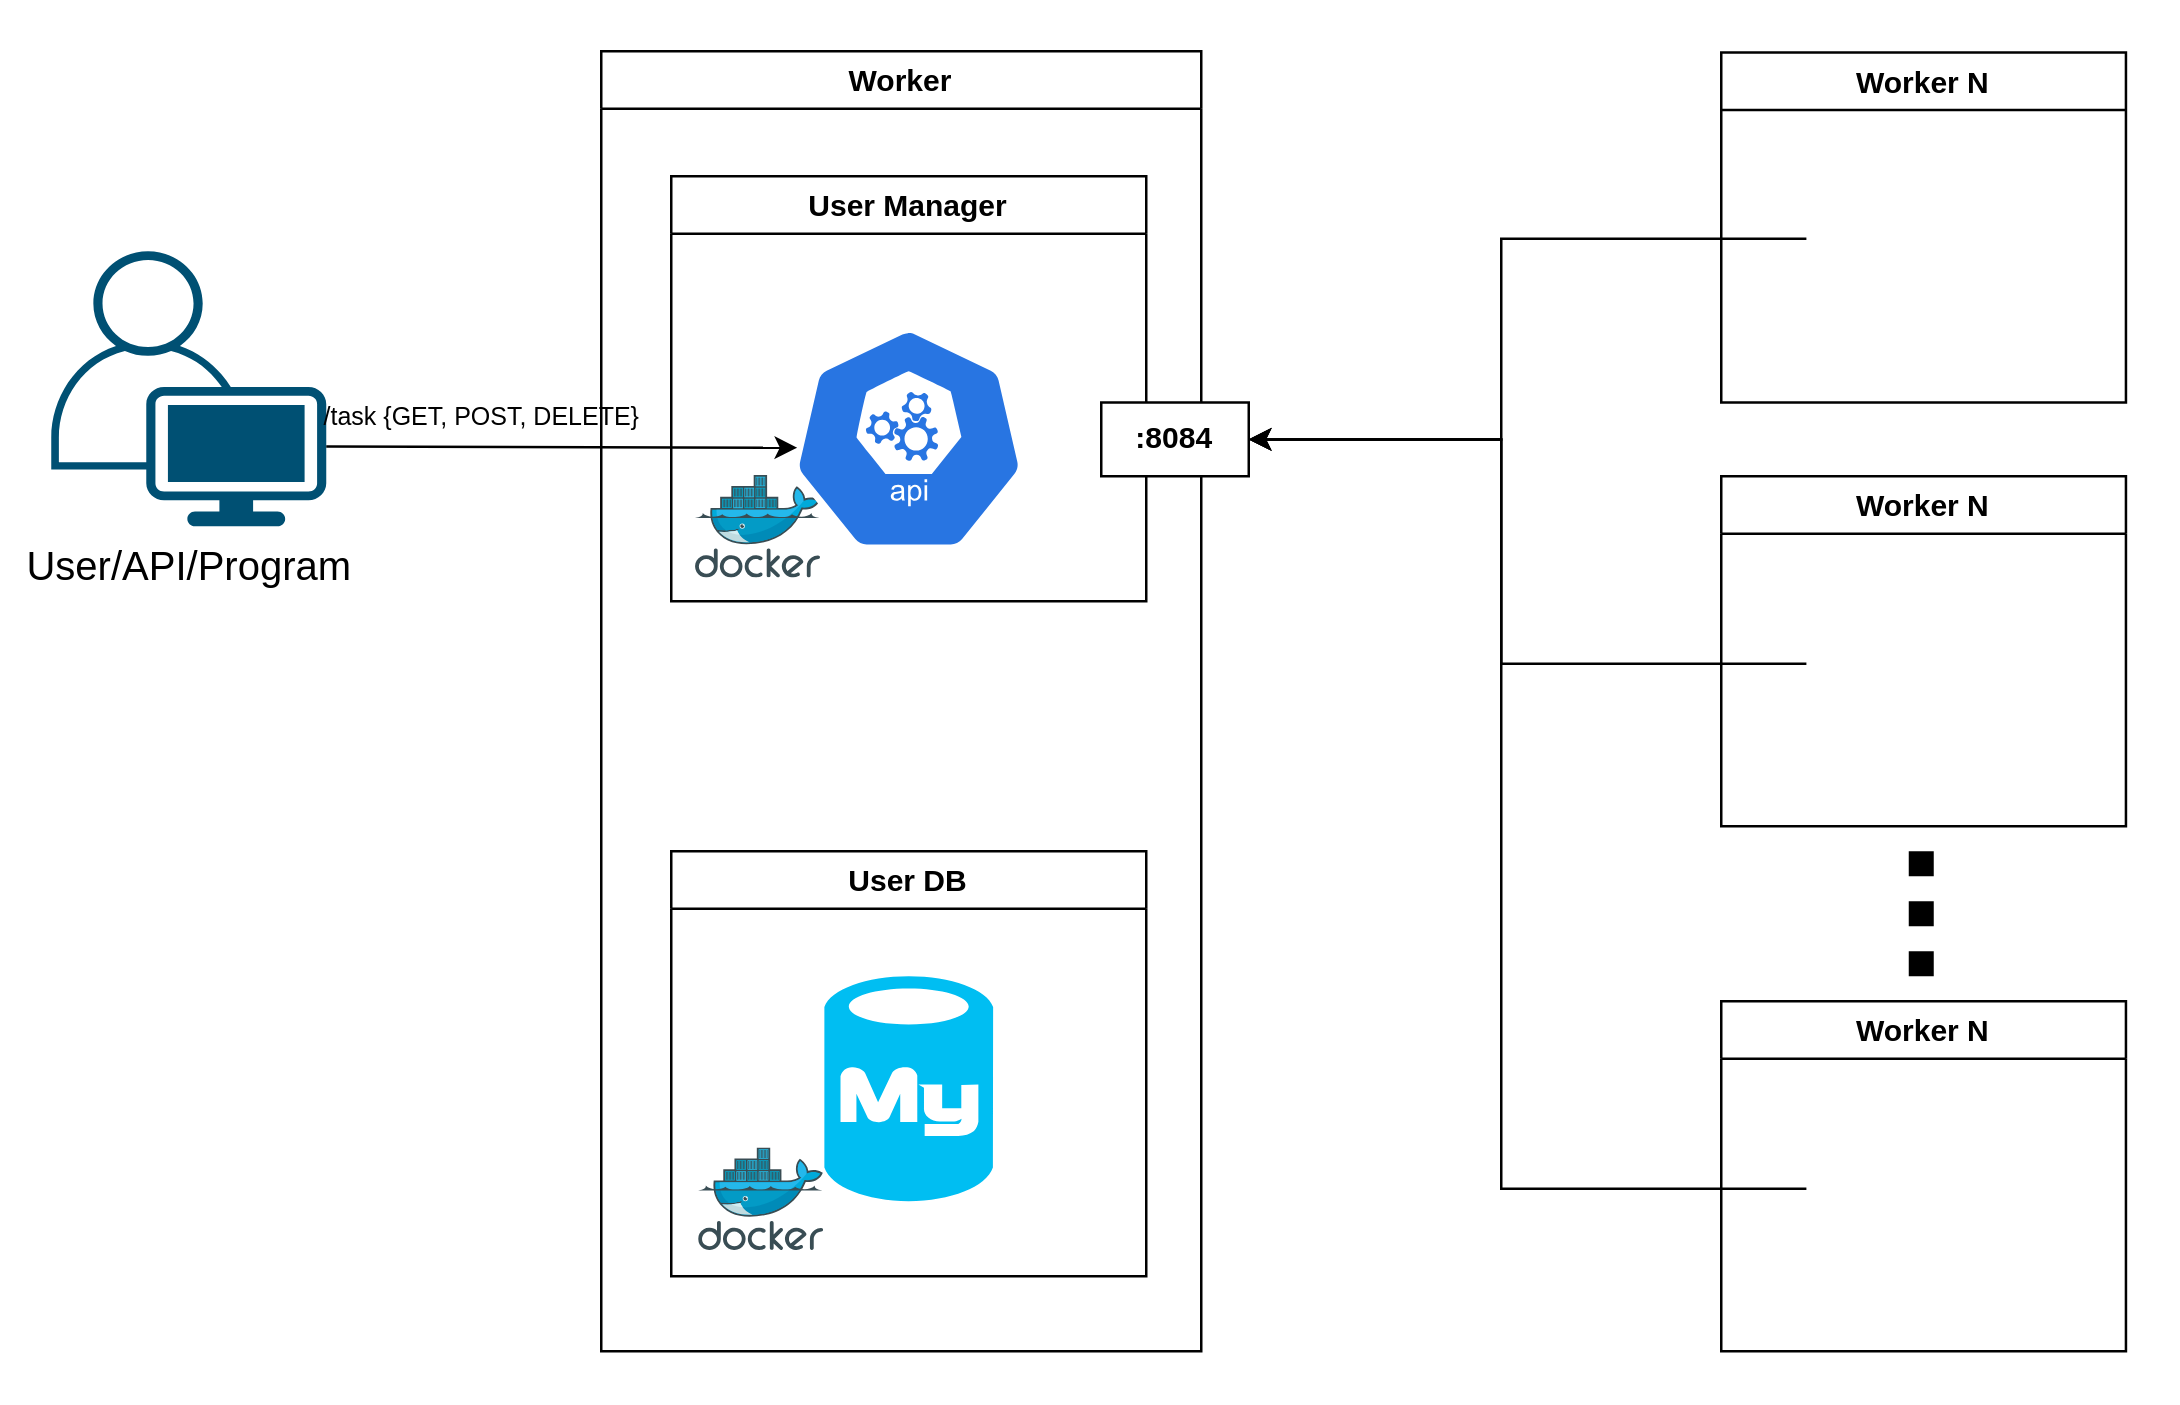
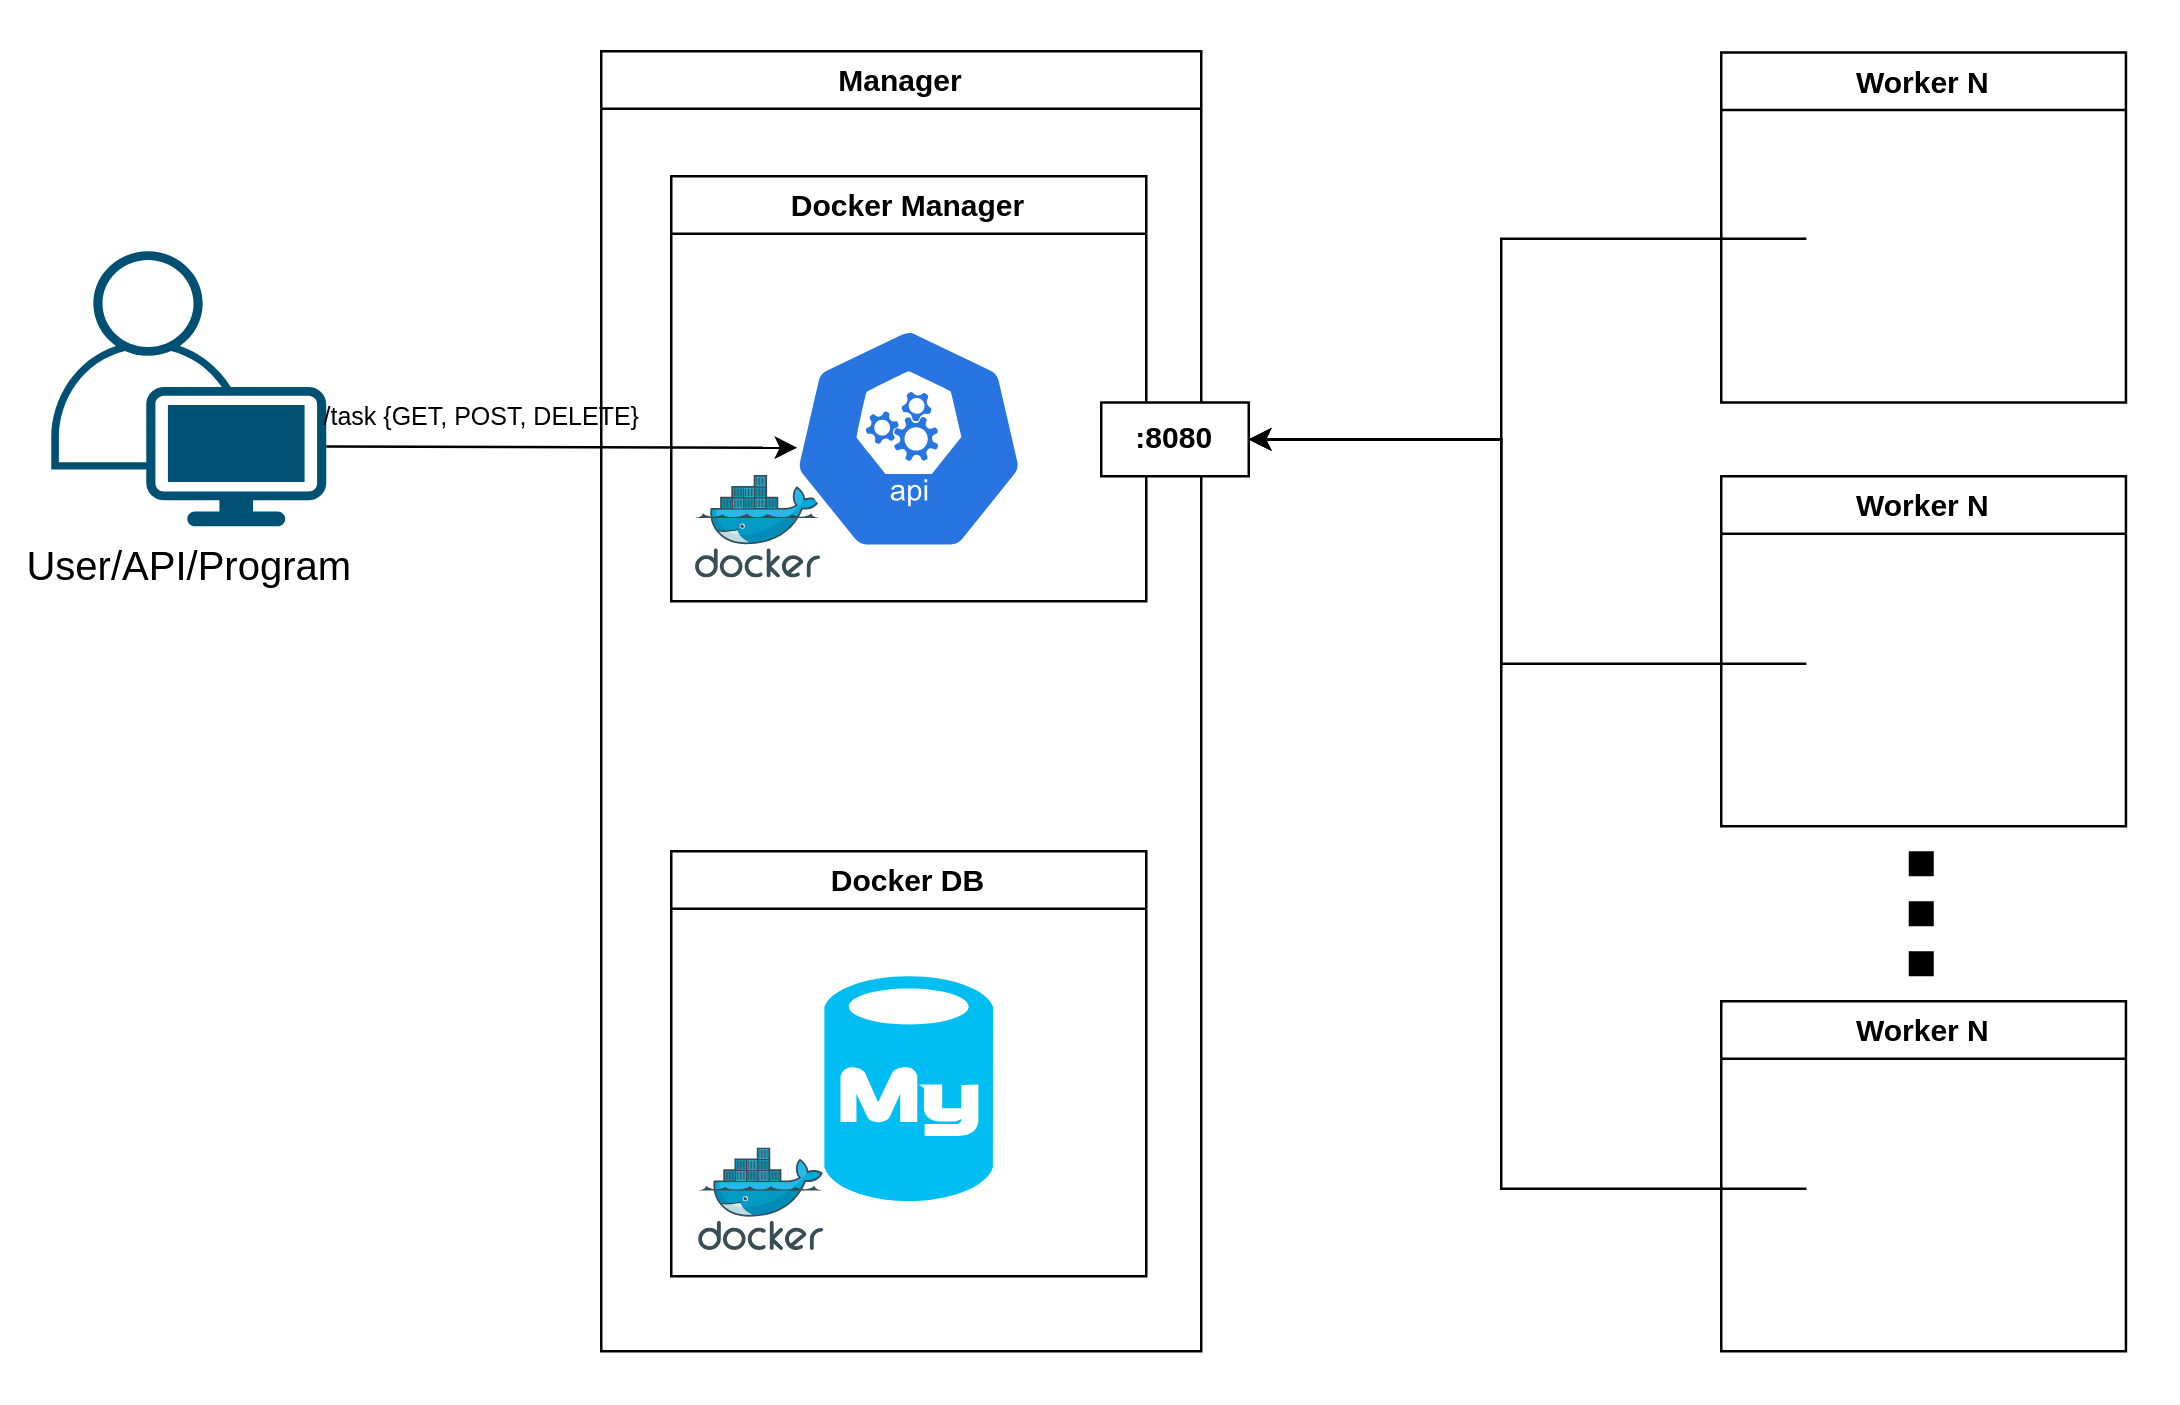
(900, 81) -> (900, 81)
(908, 206) -> (908, 206)
(1175, 439) -> (1175, 439)
(908, 881) -> (908, 881)
